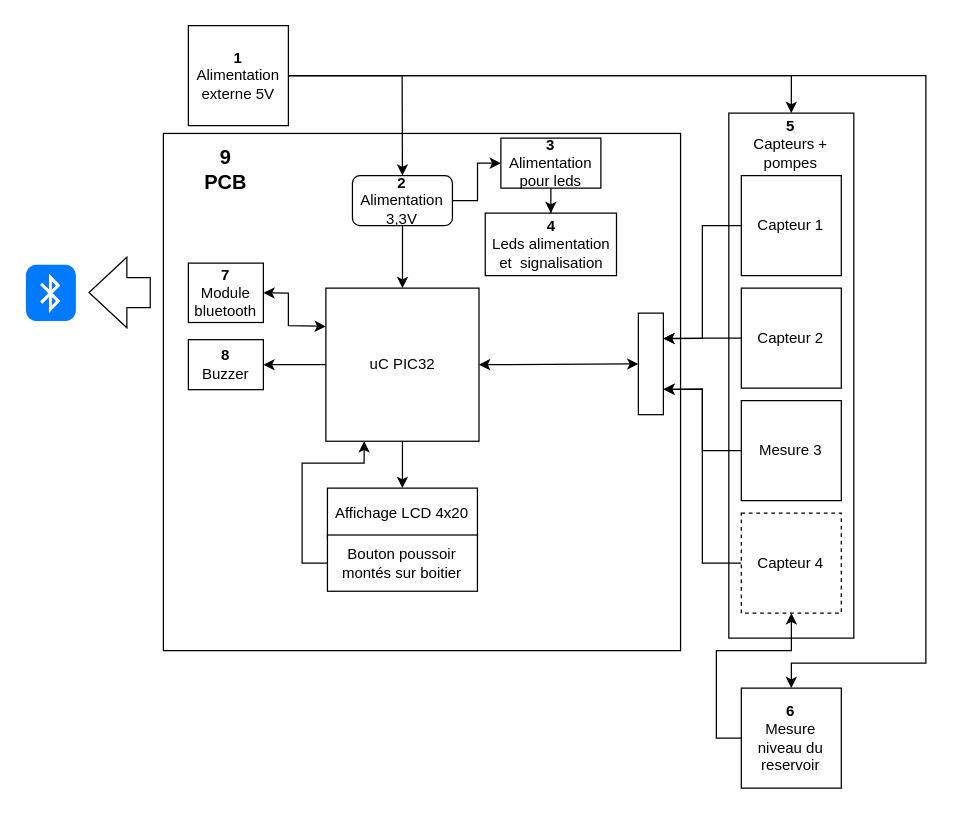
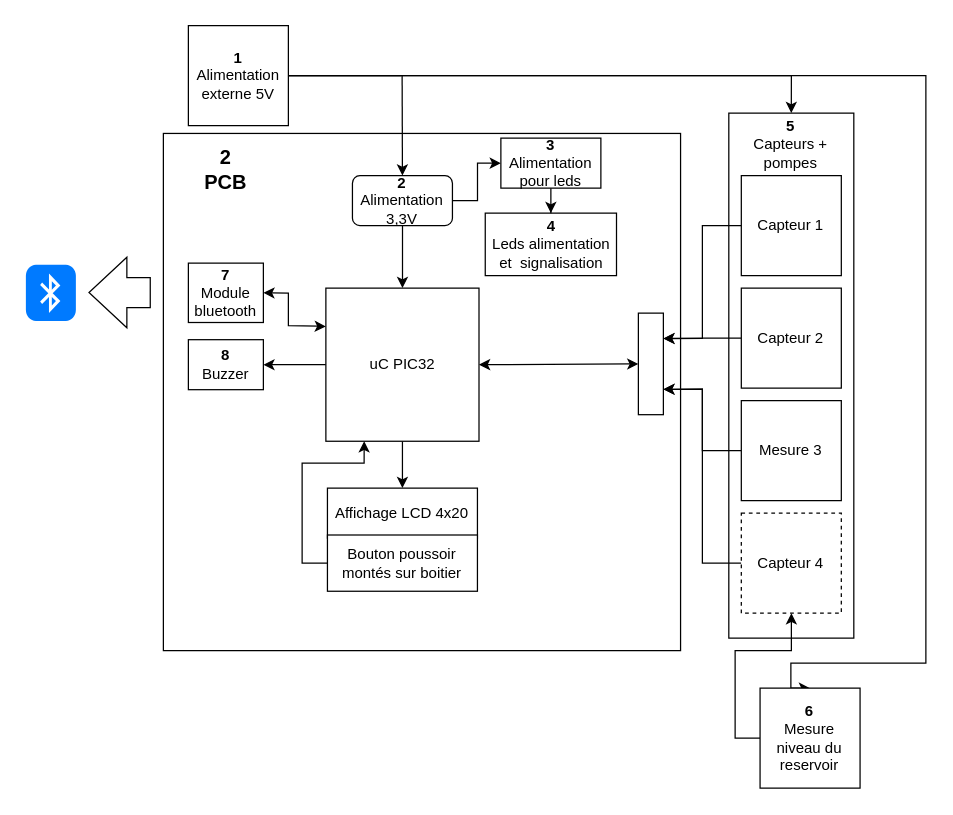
(226, 169) -> (226, 169)
(791, 738) -> (810, 738)
